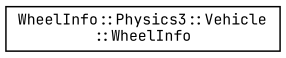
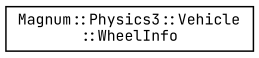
(143, 29) -> (130, 29)
